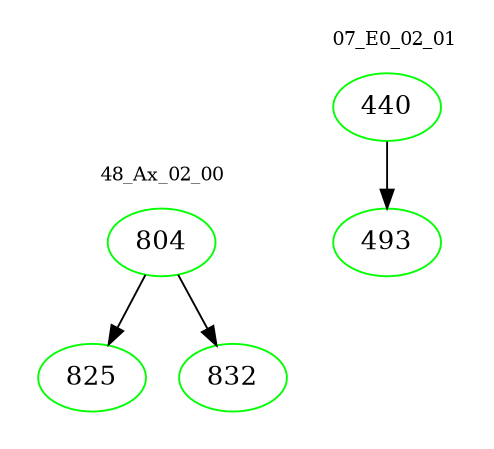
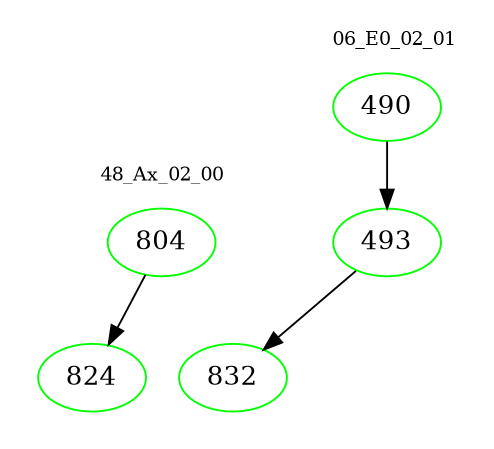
(395, 40) -> (395, 40)
(387, 107) -> (387, 107)
(193, 302) -> (317, 304)
(92, 378) -> (92, 378)
